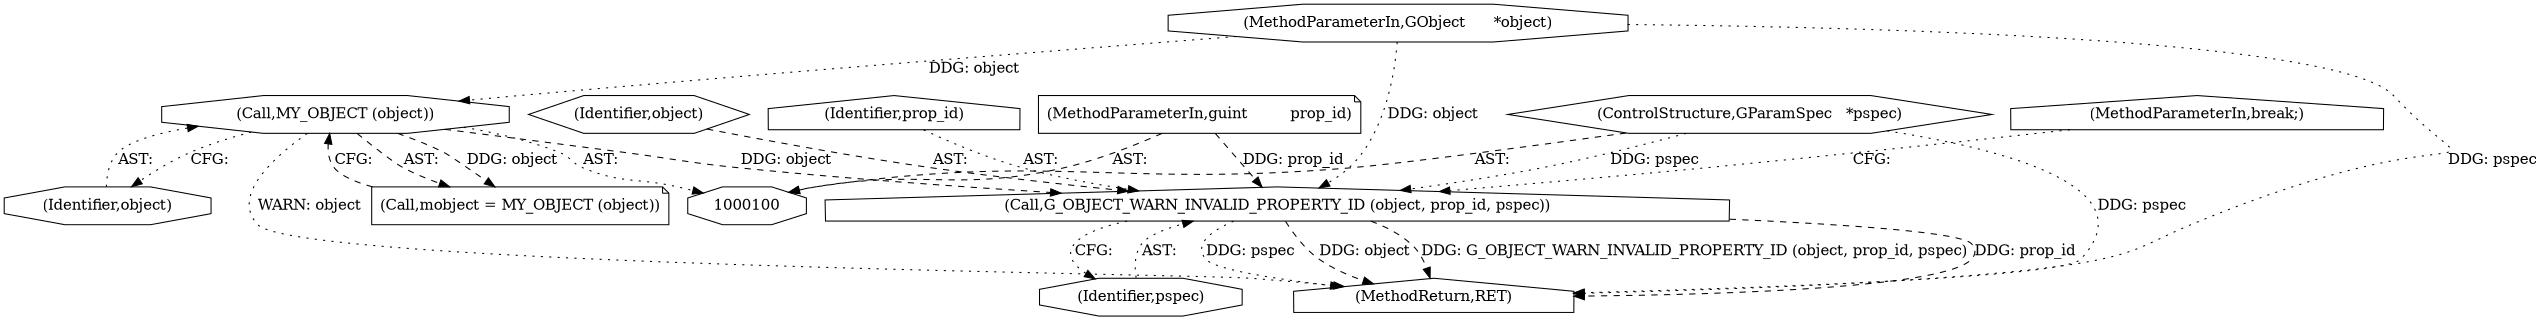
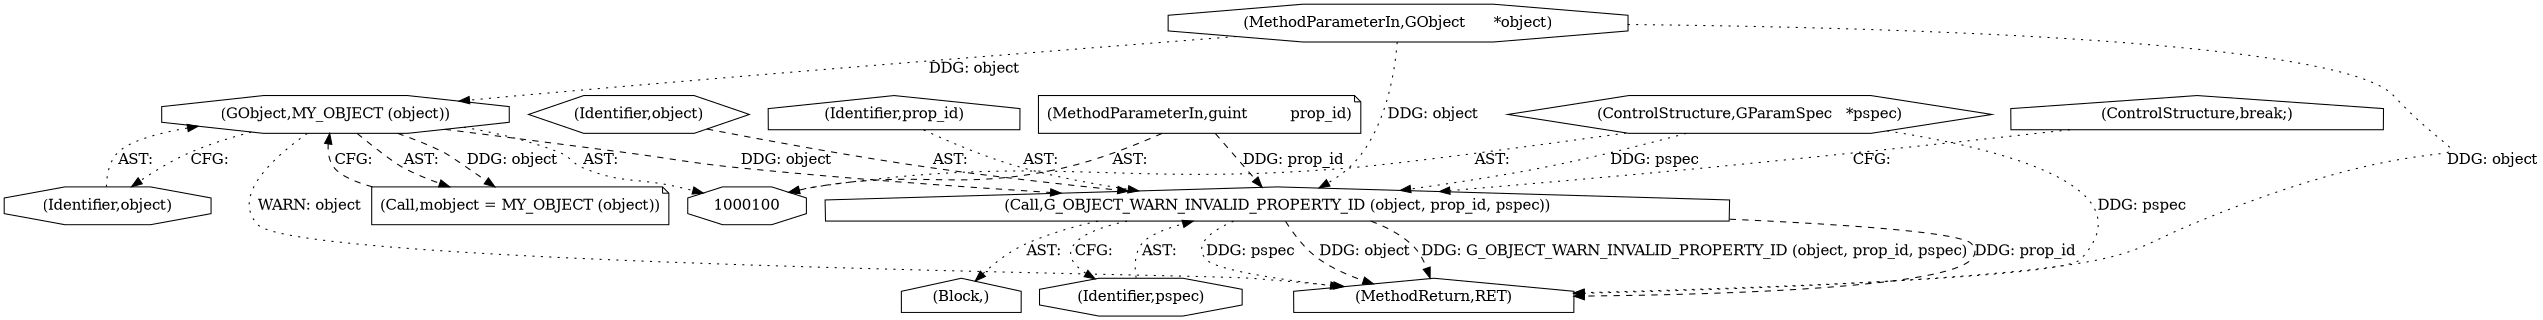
(335, 114) -> (335, 114)
(2197, 114) -> (2197, 114)
(2493, 160) -> (2493, 160)
(1213, 174) -> (1213, 174)
none -> (961, 297)
